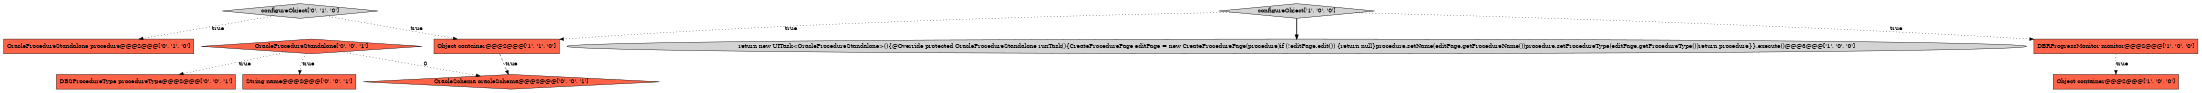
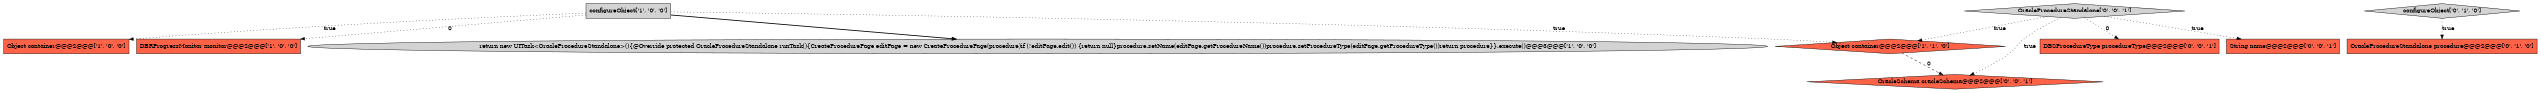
(1297, 11) -> (628, 11)
(389, 27) -> (1985, 28)
(1896, 29) -> (450, 29)
(312, 46) -> (2075, 11)
(497, 46) -> (1890, 46)
(2116, 62) -> (359, 24)
(245, 64) -> (2108, 29)
(425, 64) -> (2030, 46)
(512, 64) -> (1929, 64)
